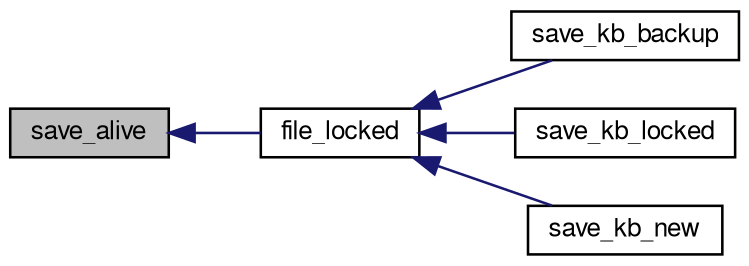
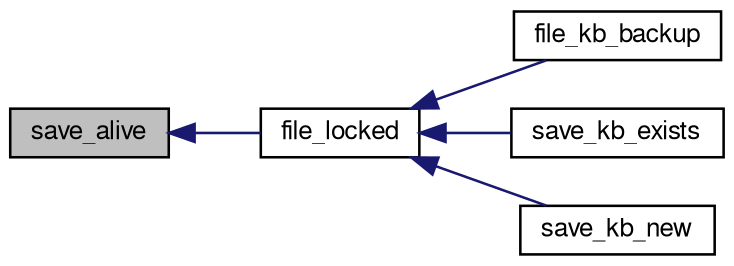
(625, 36) -> (618, 36)
(625, 133) -> (618, 133)
